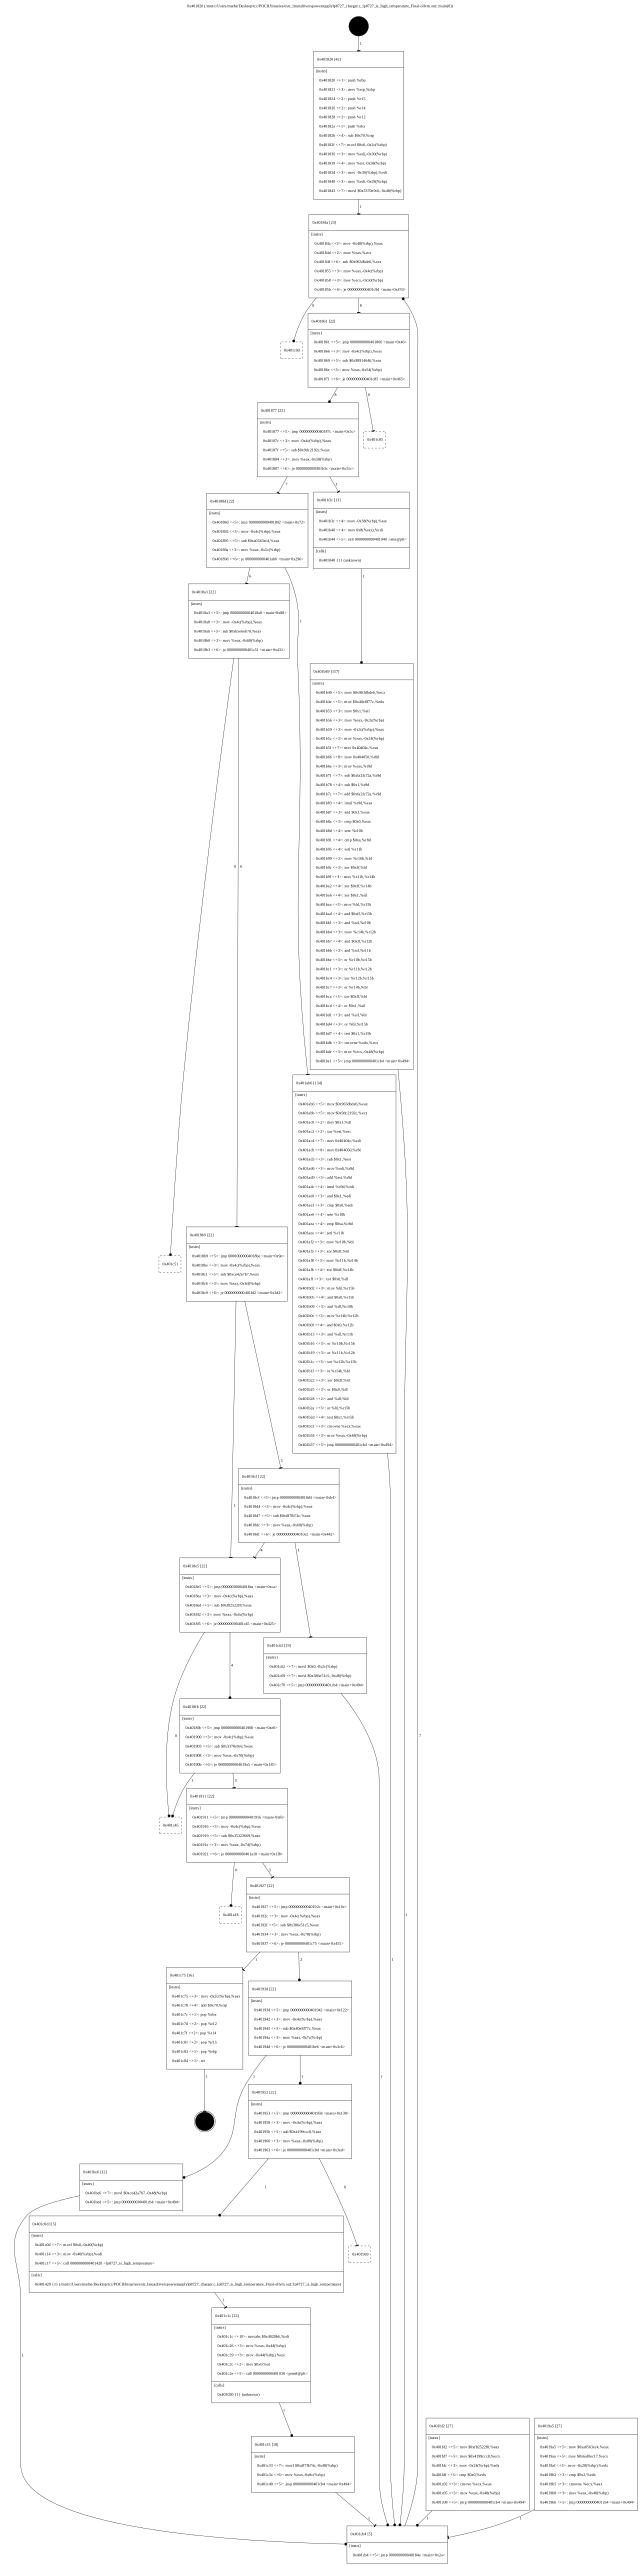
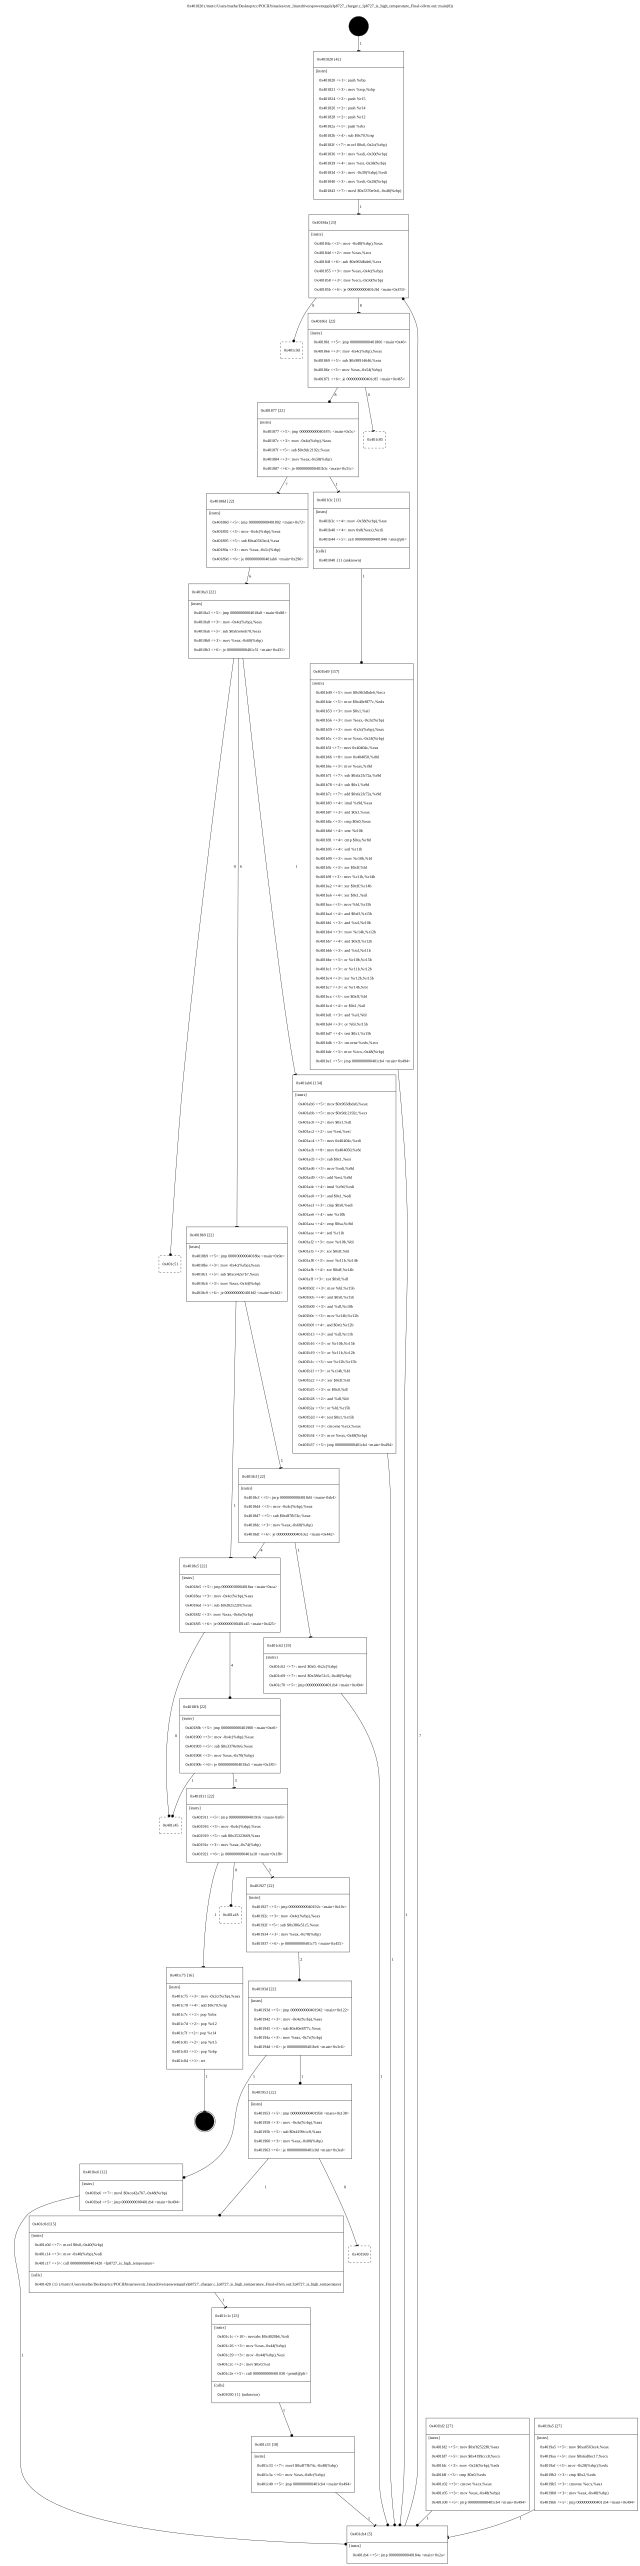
(300, 819) -> (266, 866)
(252, 1960) -> (207, 1913)
